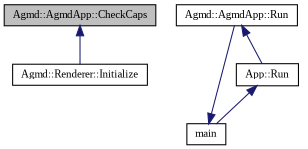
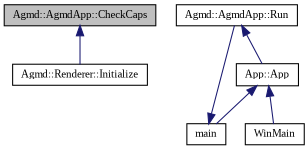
(267, 75) -> (267, 75)
none -> (275, 134)
